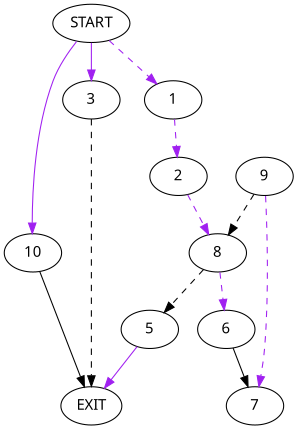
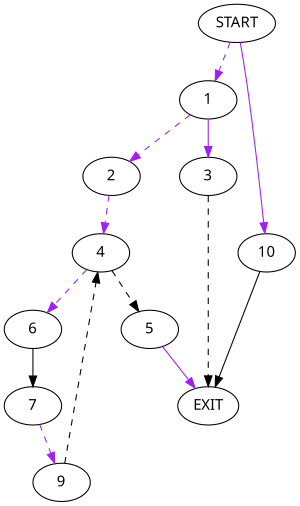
(91, 56) -> (208, 133)
(218, 253) -> (101, 253)
(267, 286) -> (45, 439)
